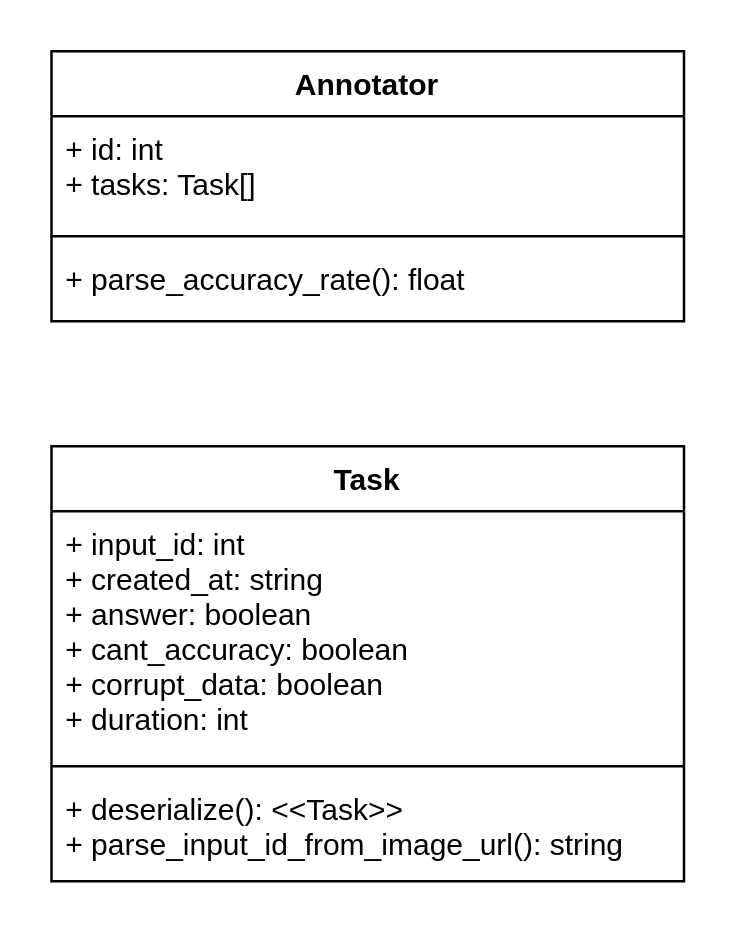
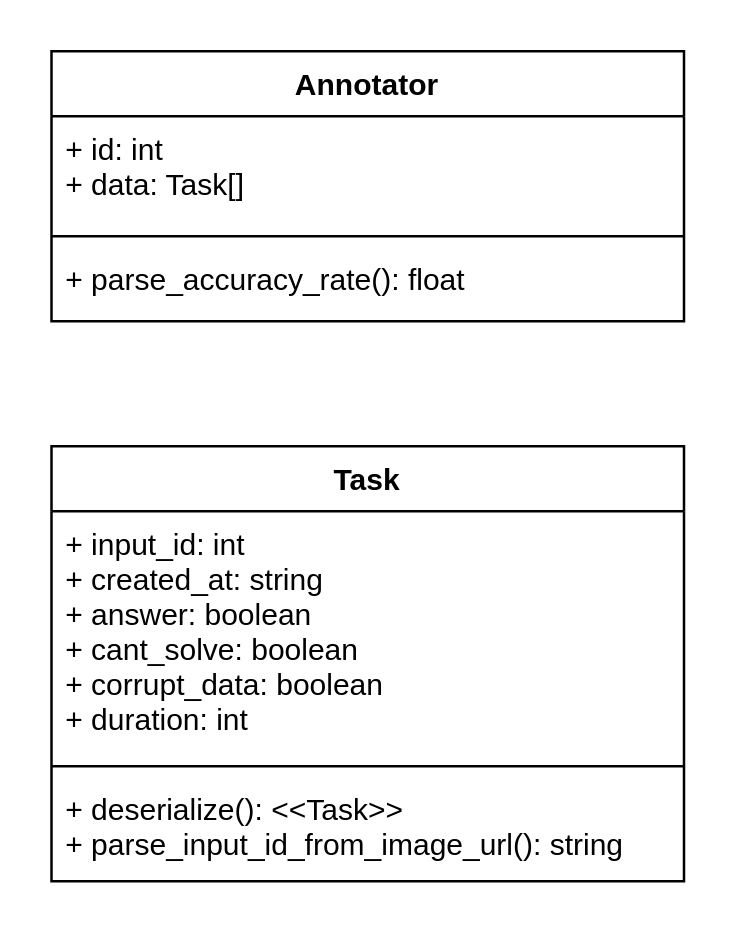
(121, 150) -> (121, 150)
(168, 545) -> (168, 545)
